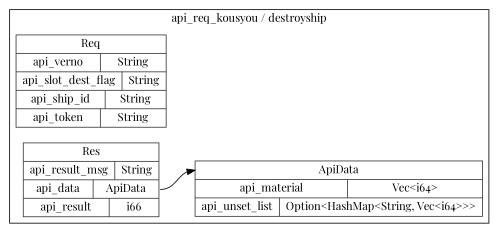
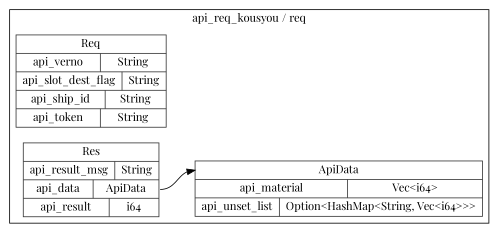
(249, 19) -> (249, 19)
(134, 207) -> (134, 207)
